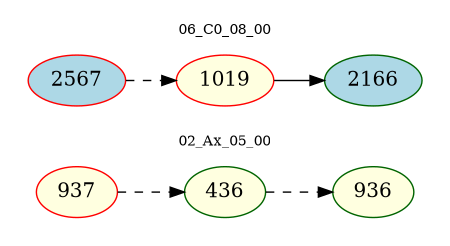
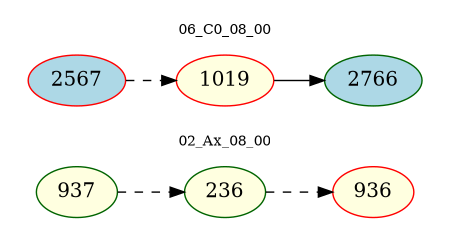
(373, 81) -> (373, 81)
(225, 142) -> (225, 142)
(77, 192) -> (77, 192)
(225, 192) -> (225, 192)
(373, 192) -> (373, 192)
